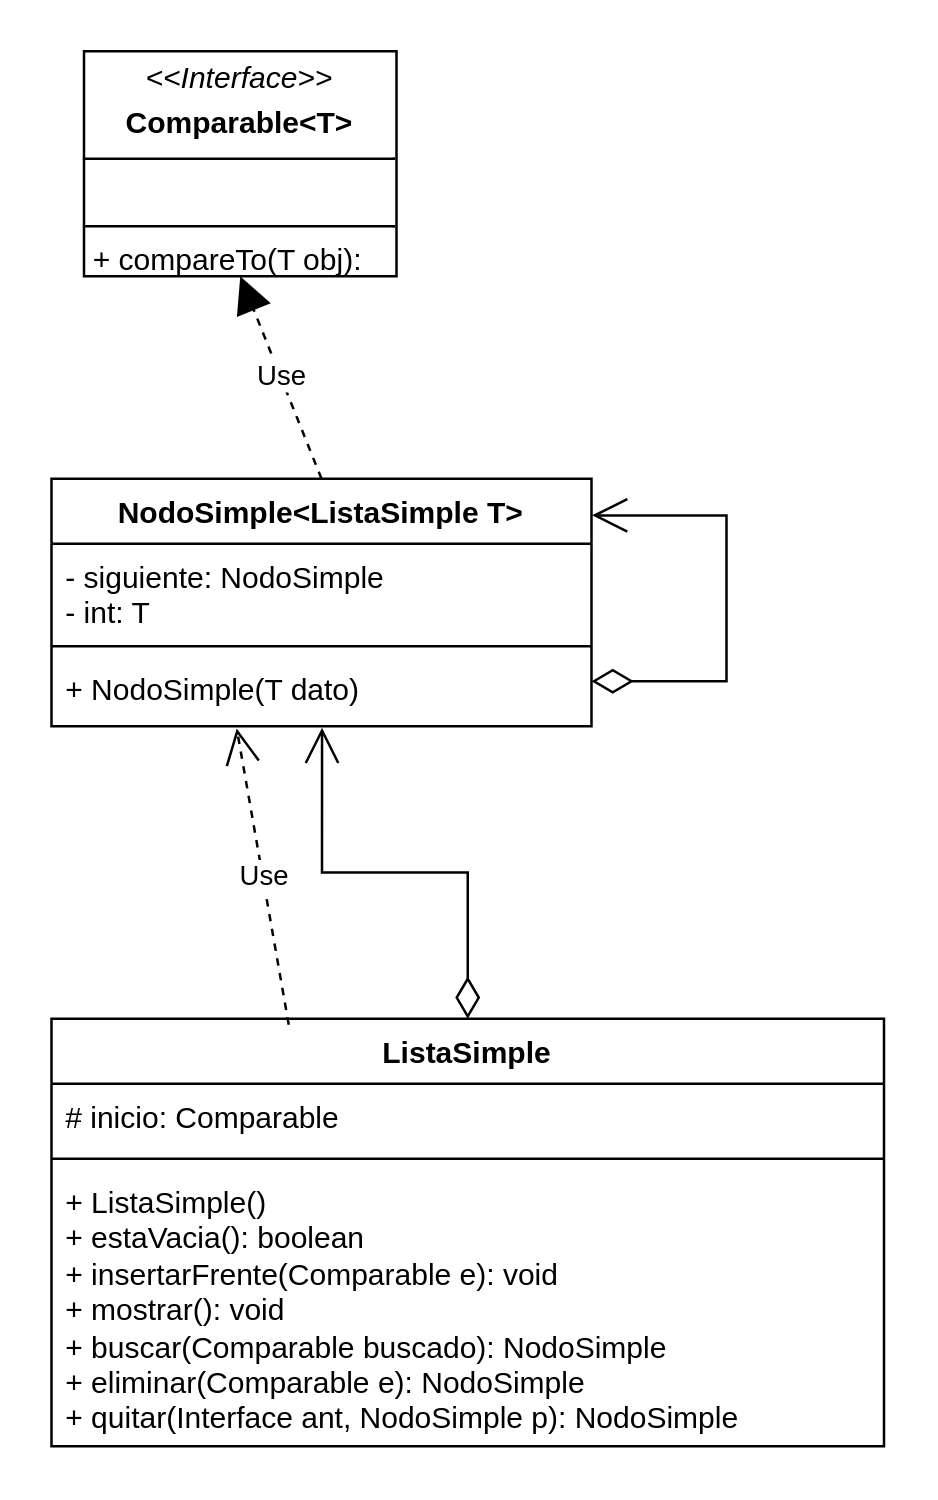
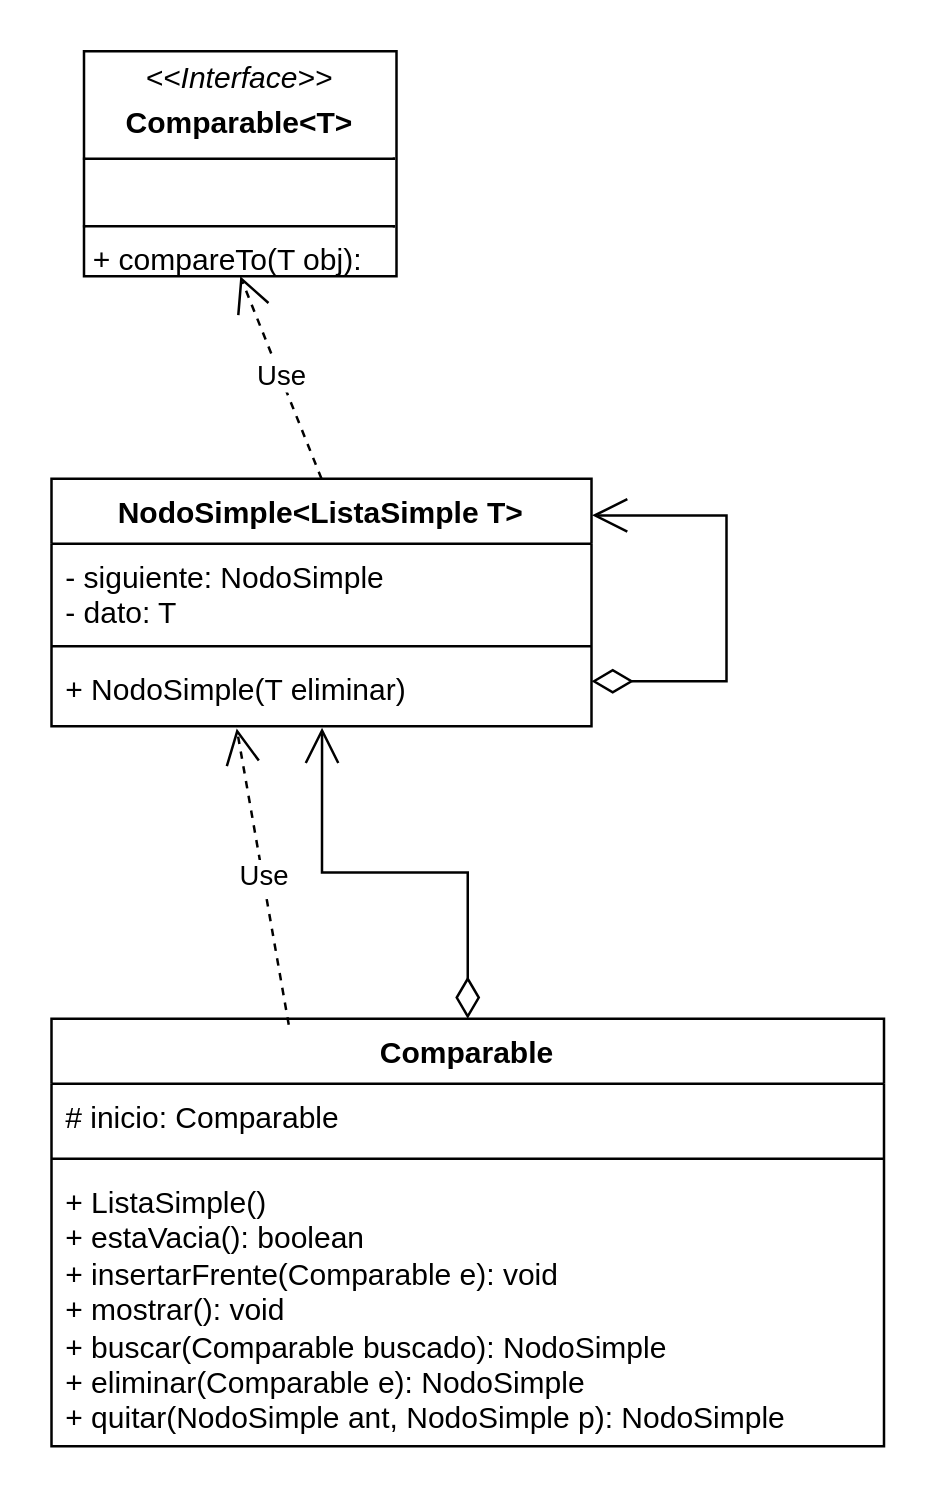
(254, 310) -> (248, 296)
(232, 597) -> (232, 597)
(219, 692) -> (241, 692)
(468, 1054) -> (468, 1054)
(431, 1312) -> (432, 1312)
